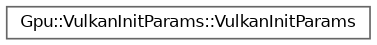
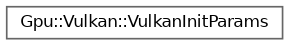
(188, 23) -> (145, 23)
